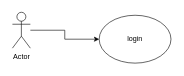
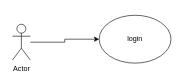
(21, 30) -> (21, 42)
